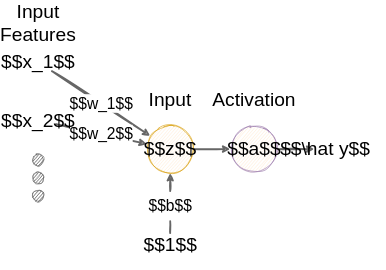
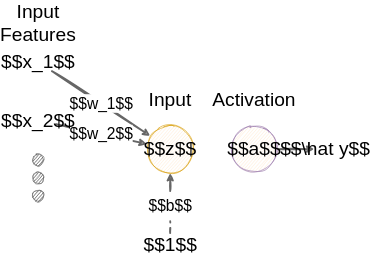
(209, 149) -> none
(170, 225) -> (170, 225)
